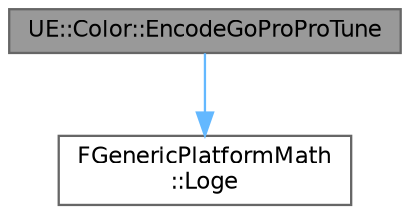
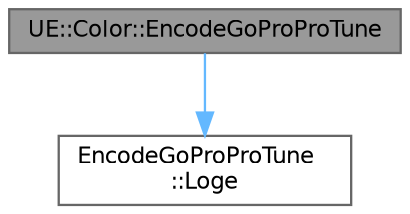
(205, 170) -> (205, 170)
